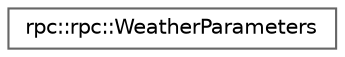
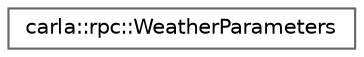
(172, 29) -> (182, 29)
